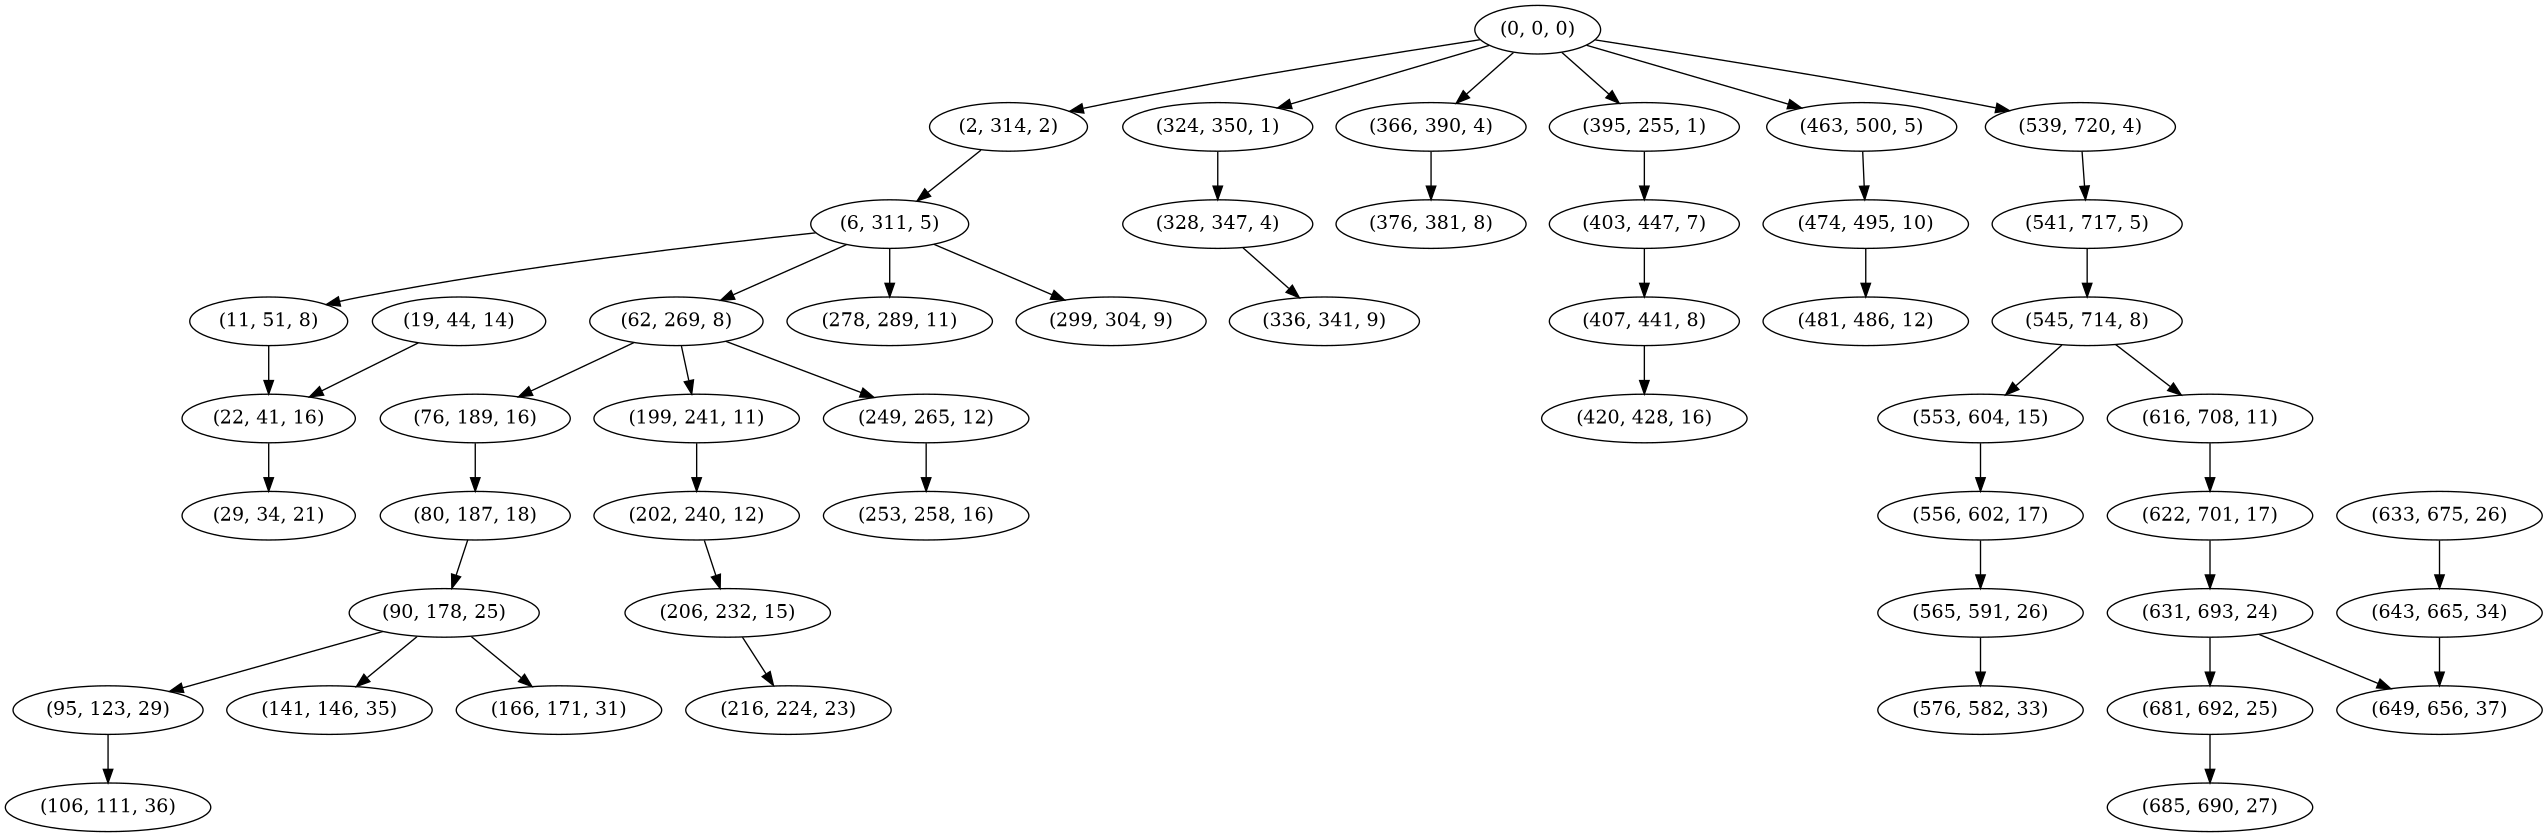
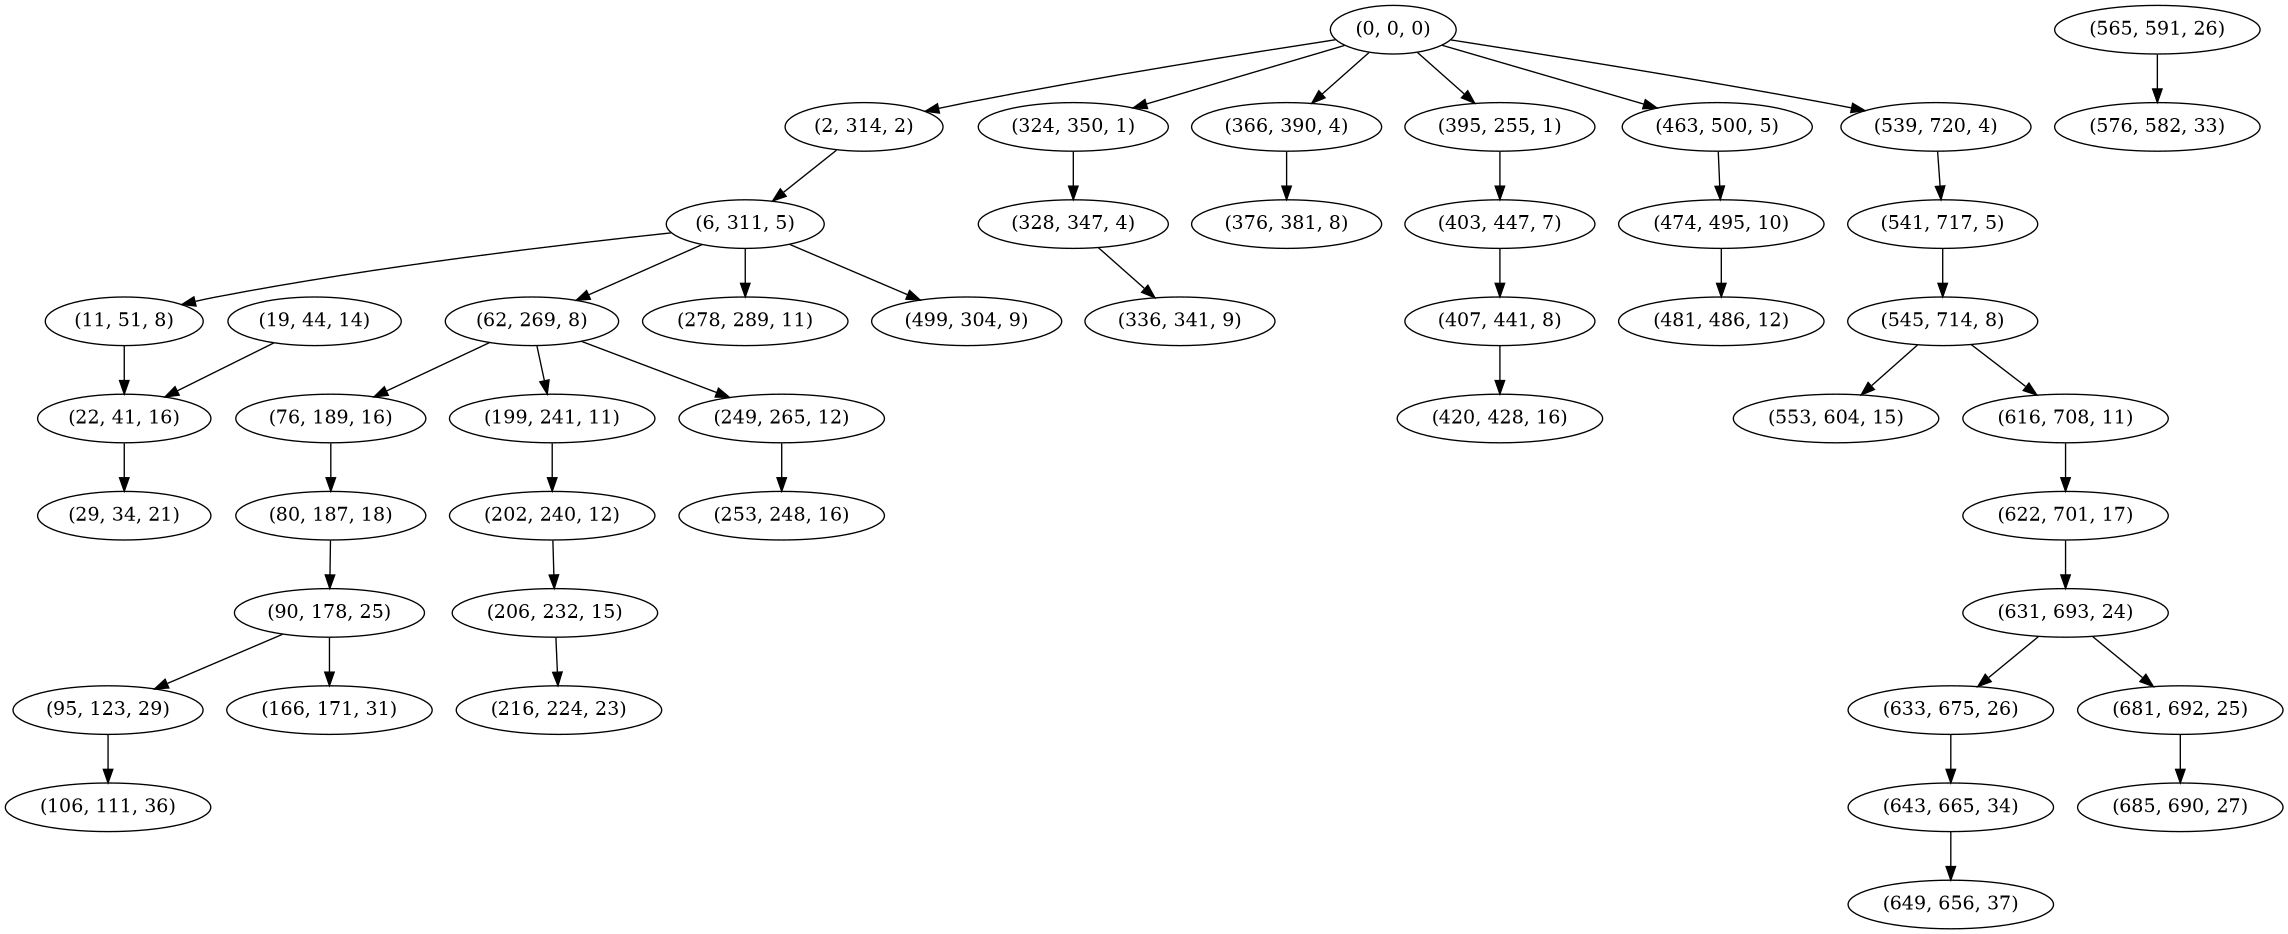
(1111, 321) -> (967, 321)
(926, 516) -> (782, 516)
(1980, 516) -> none
(2319, 659) -> (2013, 657)
(329, 710) -> none
